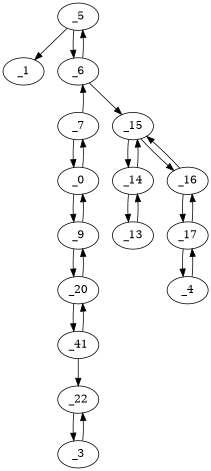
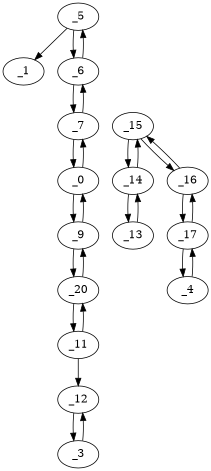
(103, 96) -> (73, 95)
(78, 345) -> (78, 345)
(78, 400) -> (78, 400)
